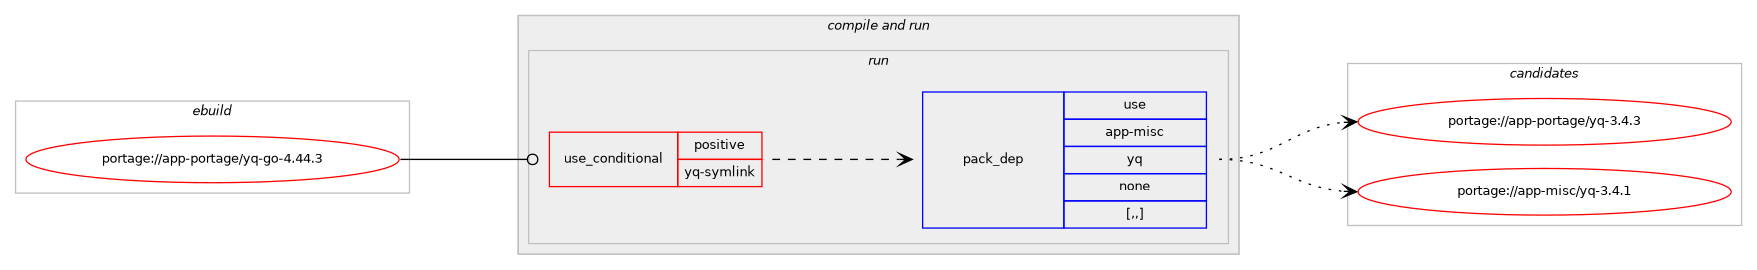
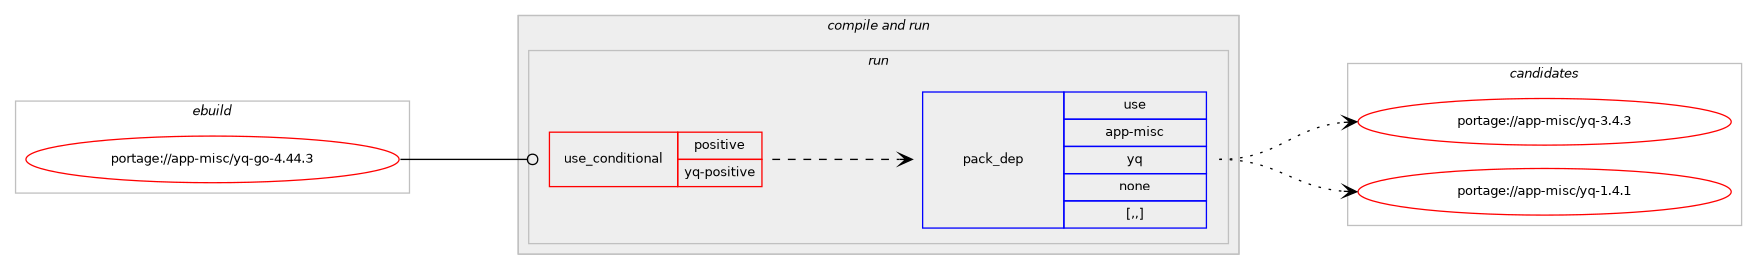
(1545, 122) -> (1545, 122)
(213, 159) -> (213, 159)
(720, 172) -> (720, 172)
(1545, 192) -> (1545, 192)
